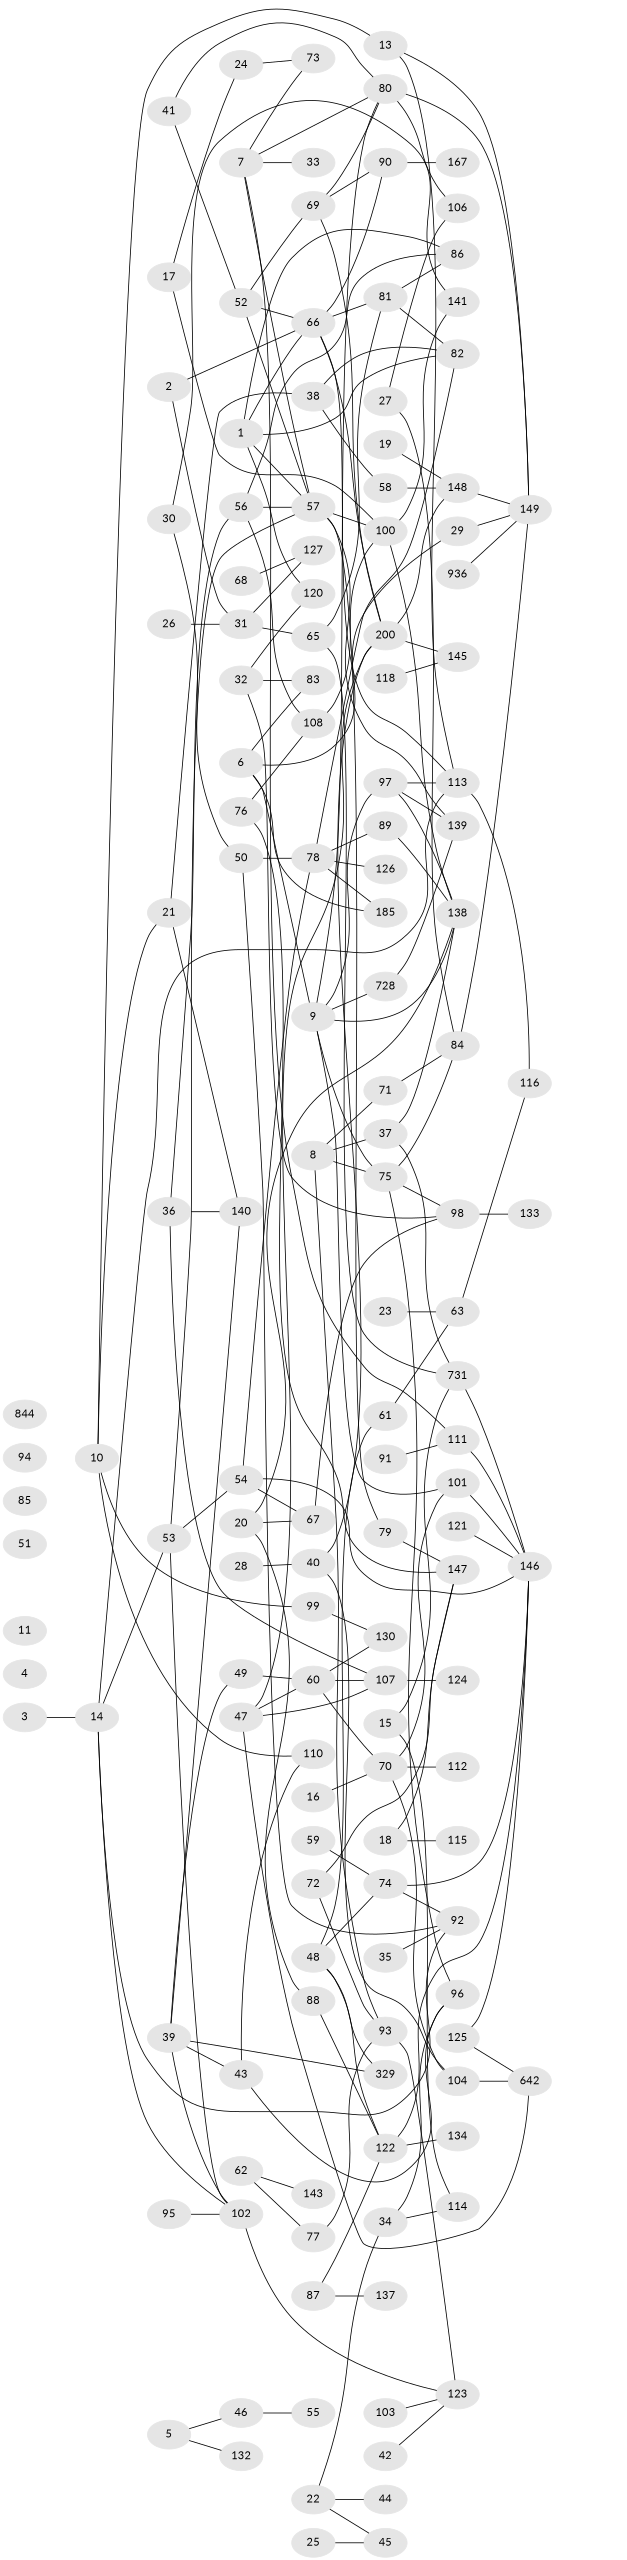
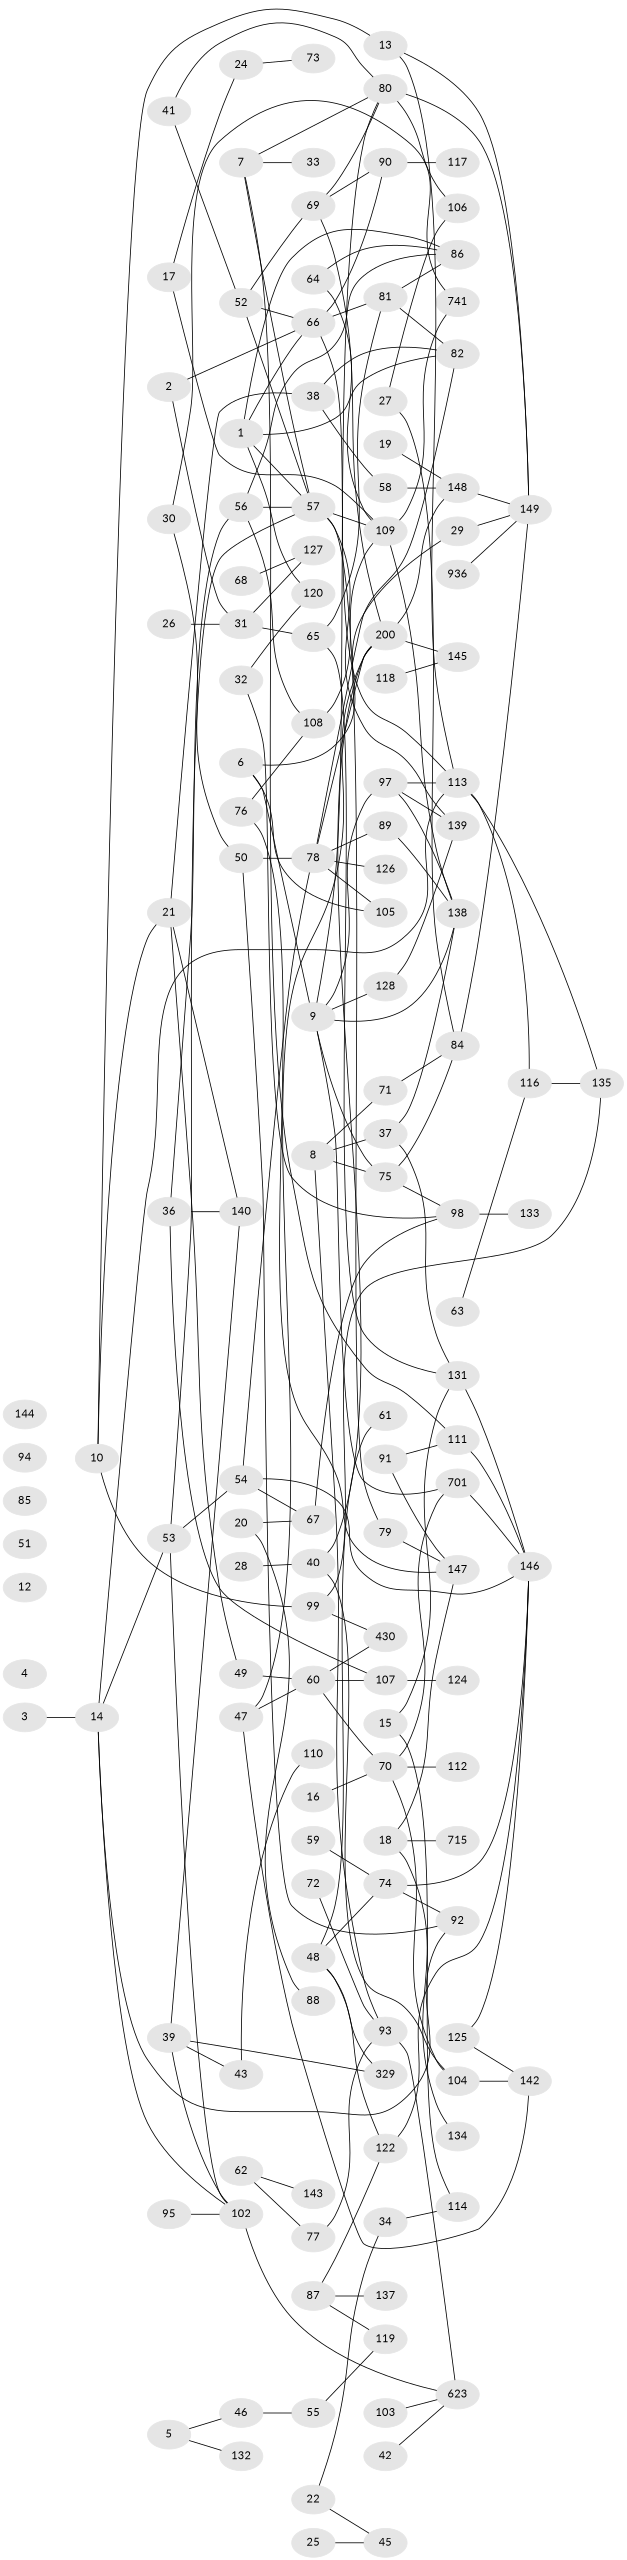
(272, 113) -> none
(458, 163) -> (458, 163)
none -> (313, 280)
(458, 302) -> (458, 302)
(353, 478) -> (342, 744)
(385, 531) -> (385, 531)
(313, 680) -> none
(385, 913) -> (385, 913)
(385, 987) -> (385, 987)
none -> (602, 1083)
(294, 1129) -> none
(385, 1312) -> none
(421, 1364) -> none
(458, 1376) -> (458, 1376)
(25, 1414) -> (25, 1414)
(458, 1483) -> (458, 1483)
(458, 1527) -> none
none -> (25, 1588)
(25, 1631) -> none
(385, 1637) -> (385, 1637)
(151, 1652) -> none
(317, 1707) -> none
(197, 1783) -> (197, 1295)
(405, 1791) -> (416, 1517)
(458, 1841) -> (458, 1841)
(385, 1958) -> none
(458, 1995) -> none
(349, 2075) -> none
(530, 2081) -> (530, 2081)
(416, 2144) -> (425, 1987)
none -> (385, 2339)
(458, 2395) -> (458, 2395)
(385, 2500) -> none
